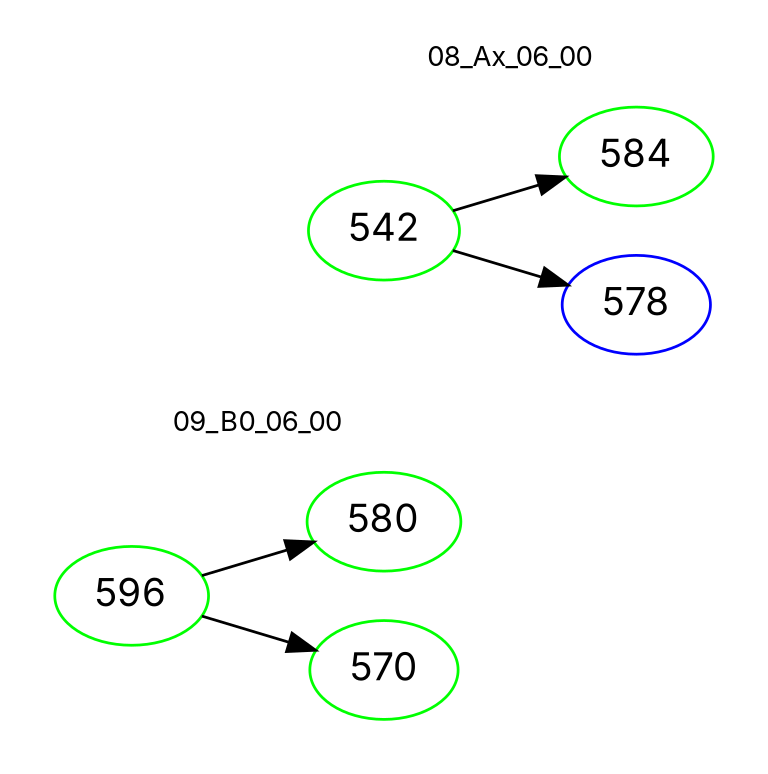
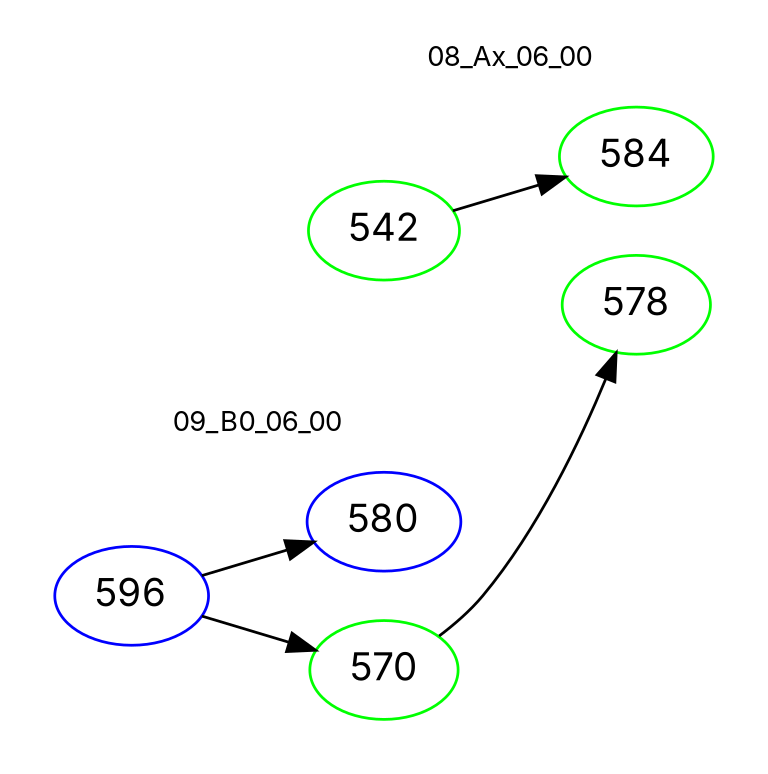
(497, 264) -> (537, 517)
(636, 305) -> (636, 305)
(384, 522) -> (384, 522)
(132, 596) -> (132, 596)
